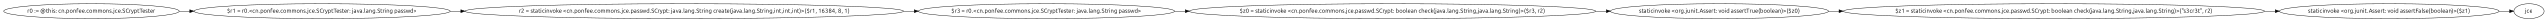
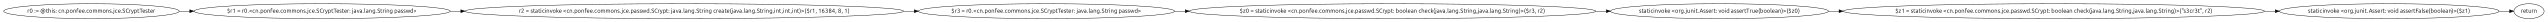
(2529, 11) -> (2529, 11)
